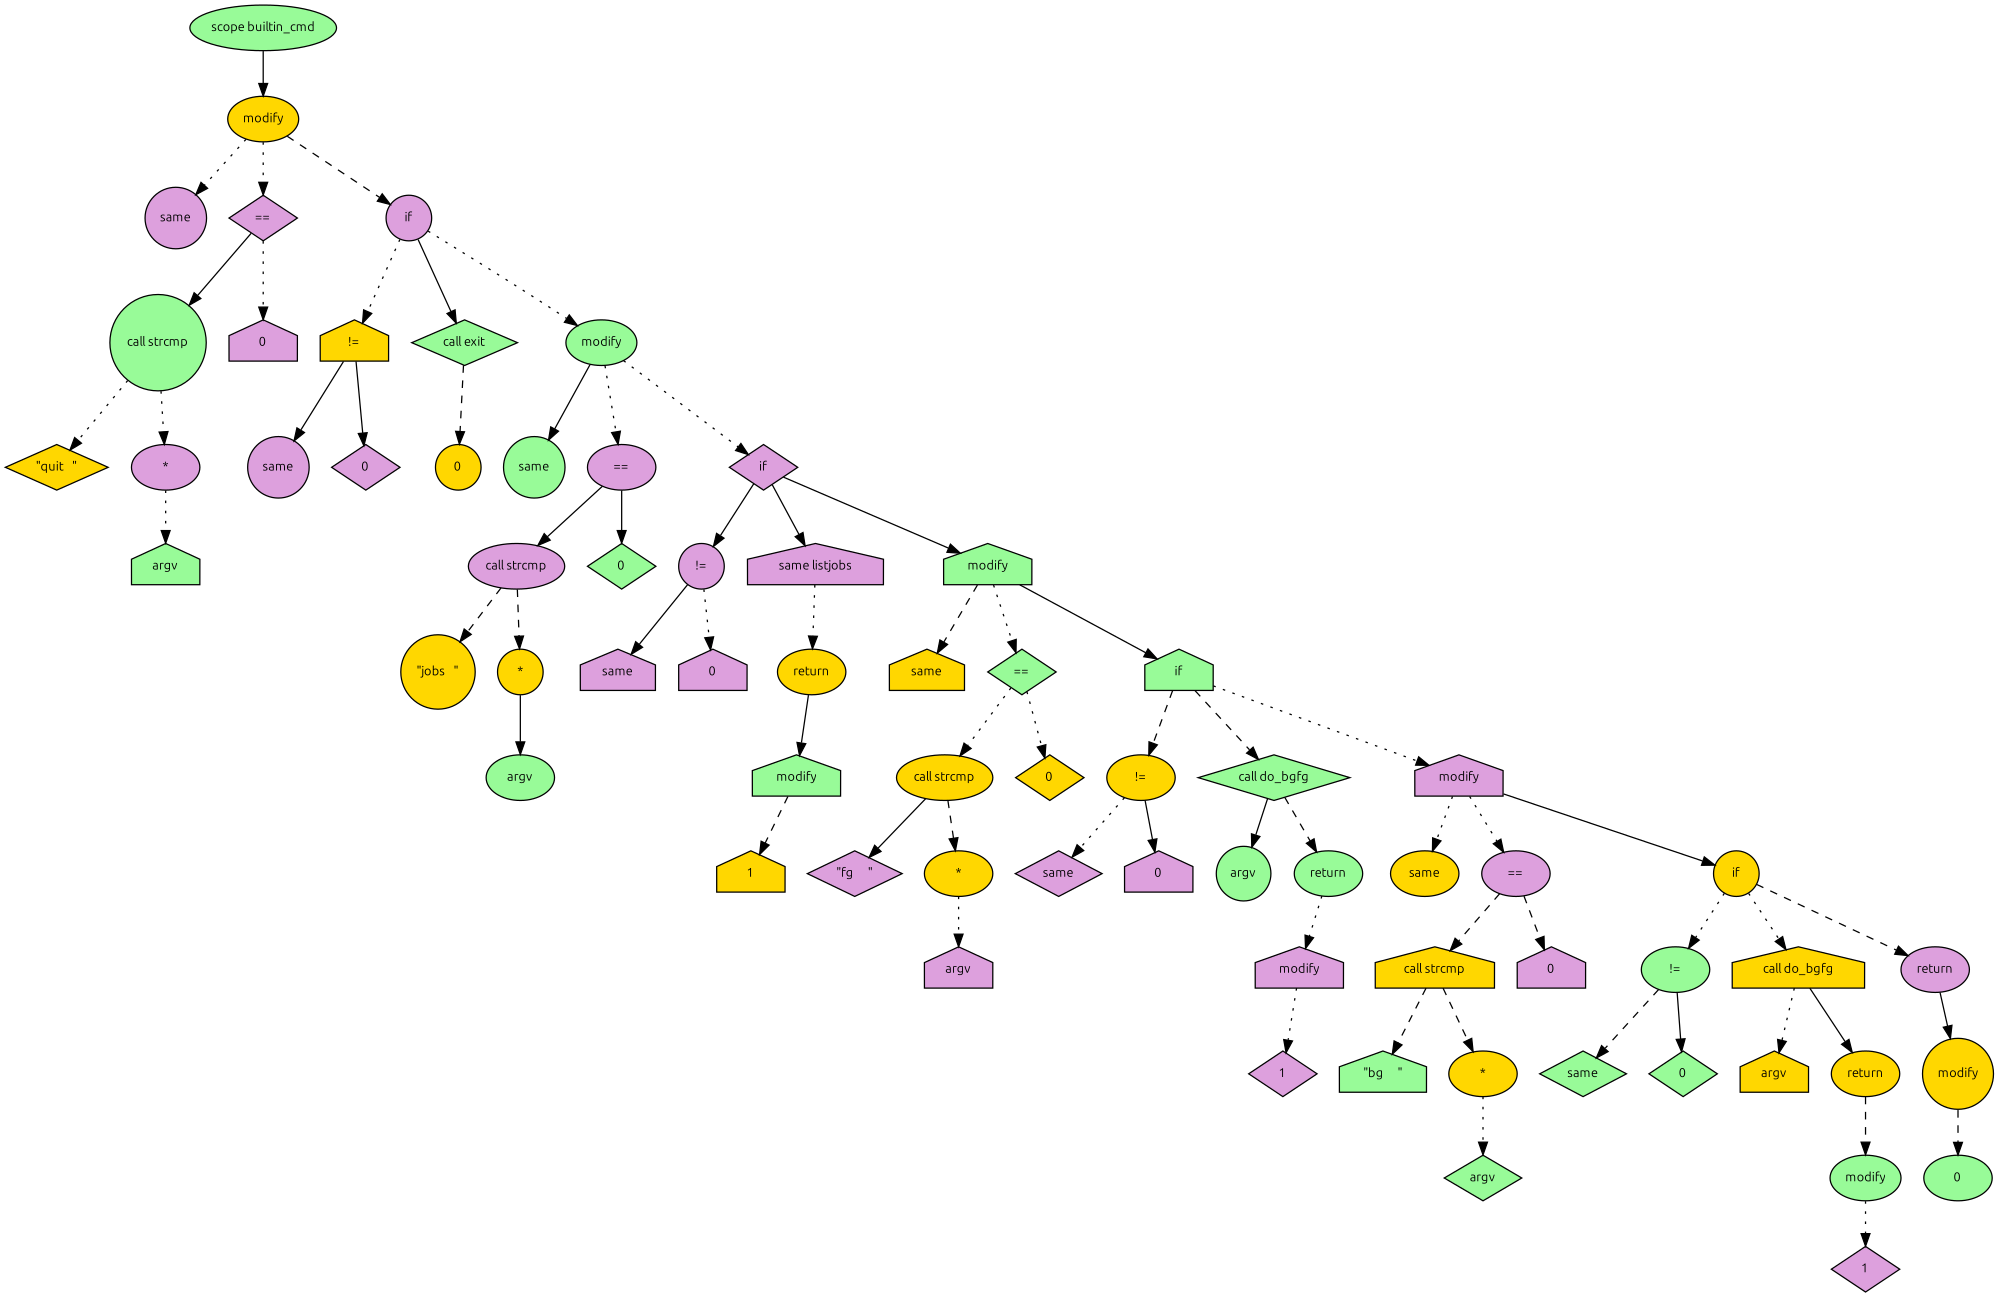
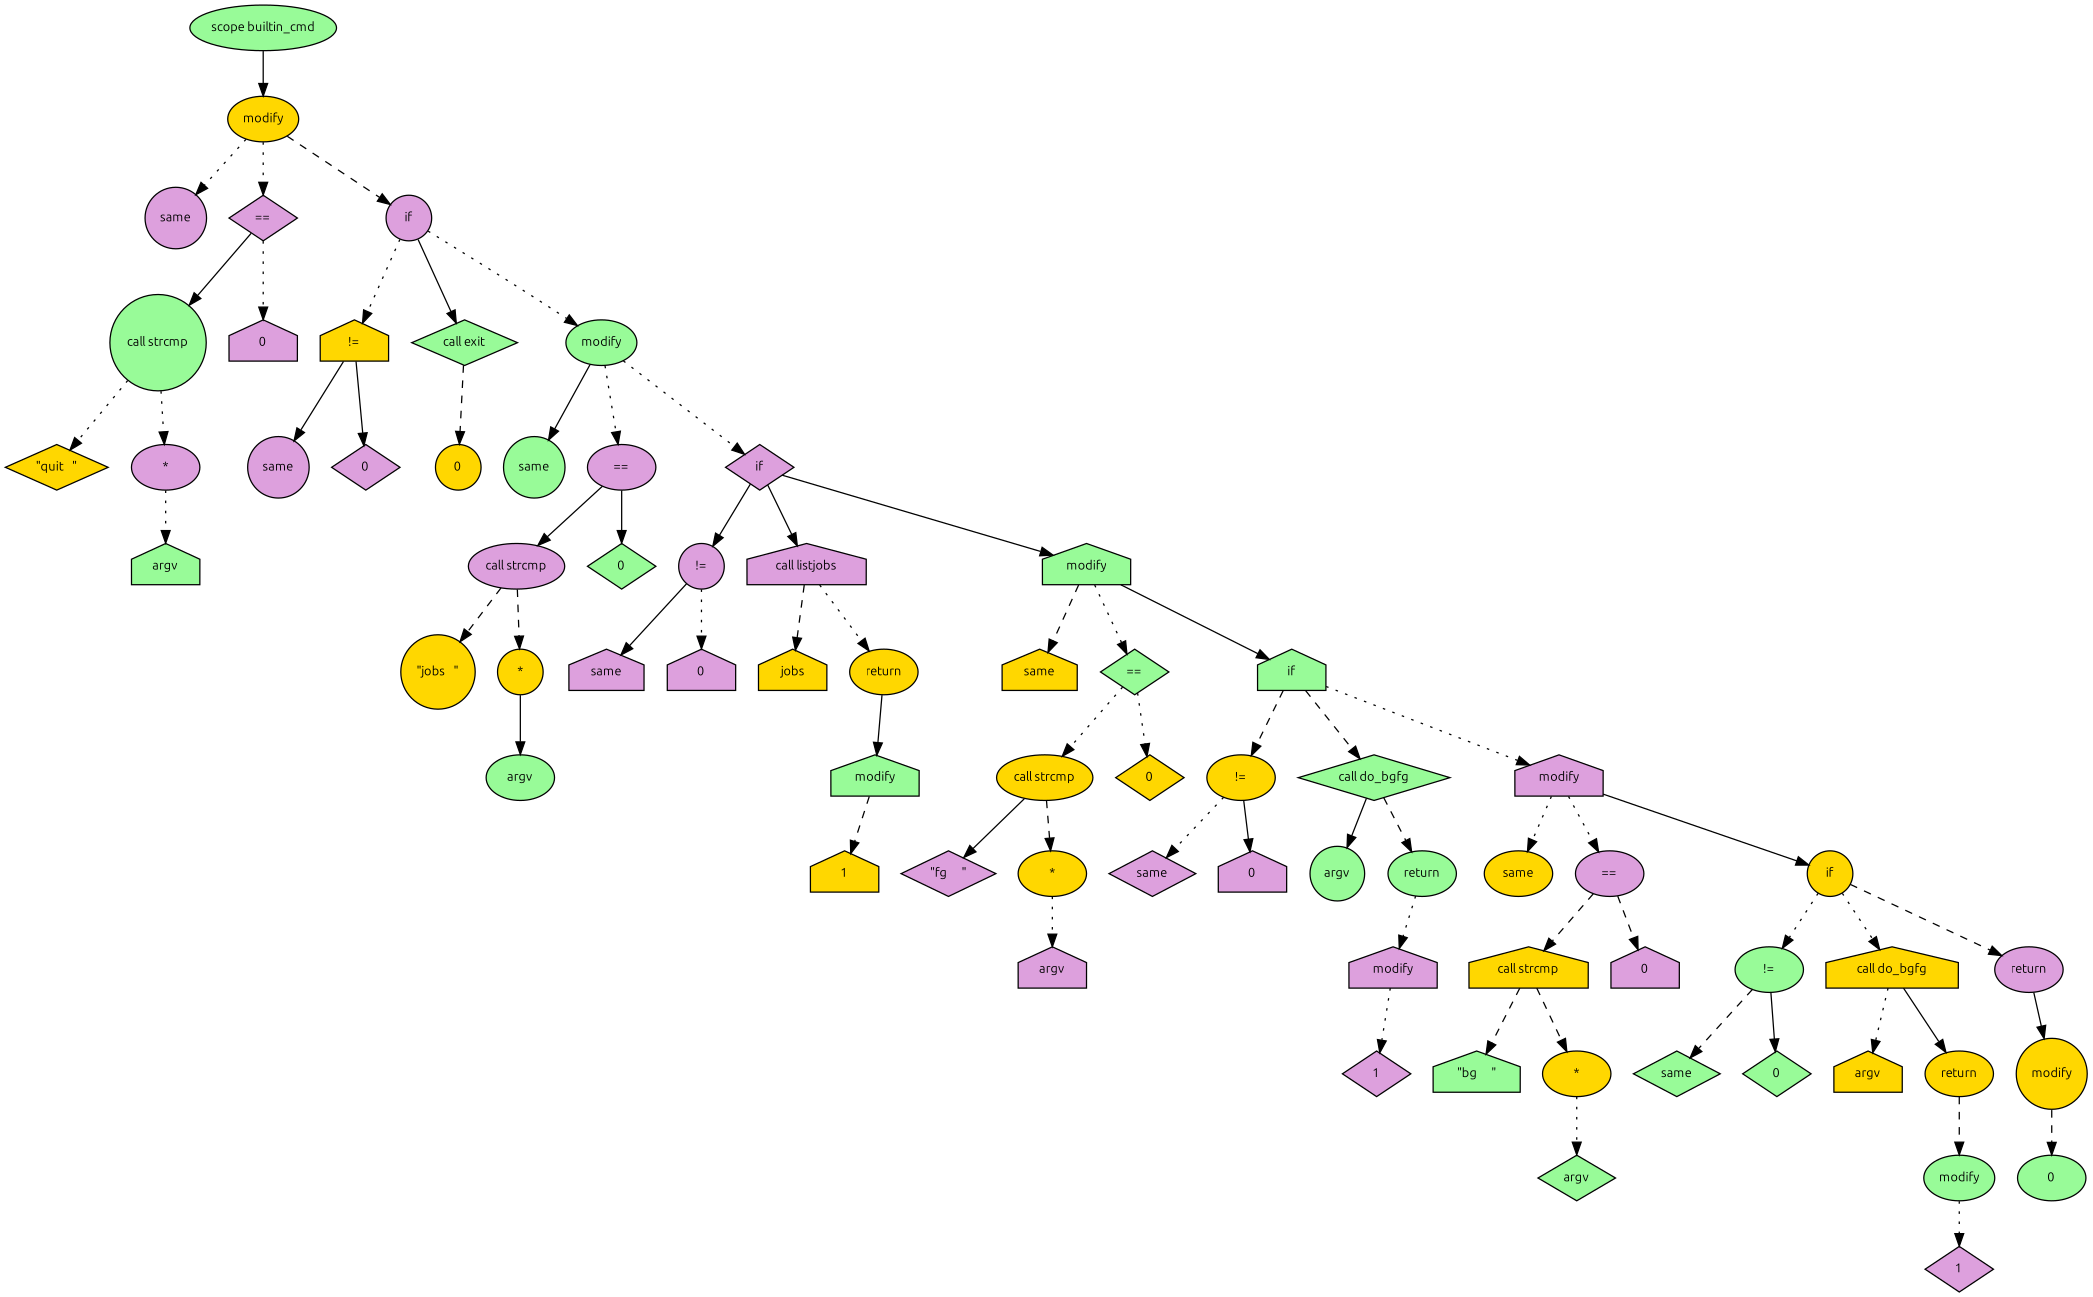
(815, 566) -> (807, 566)
none -> (793, 672)
